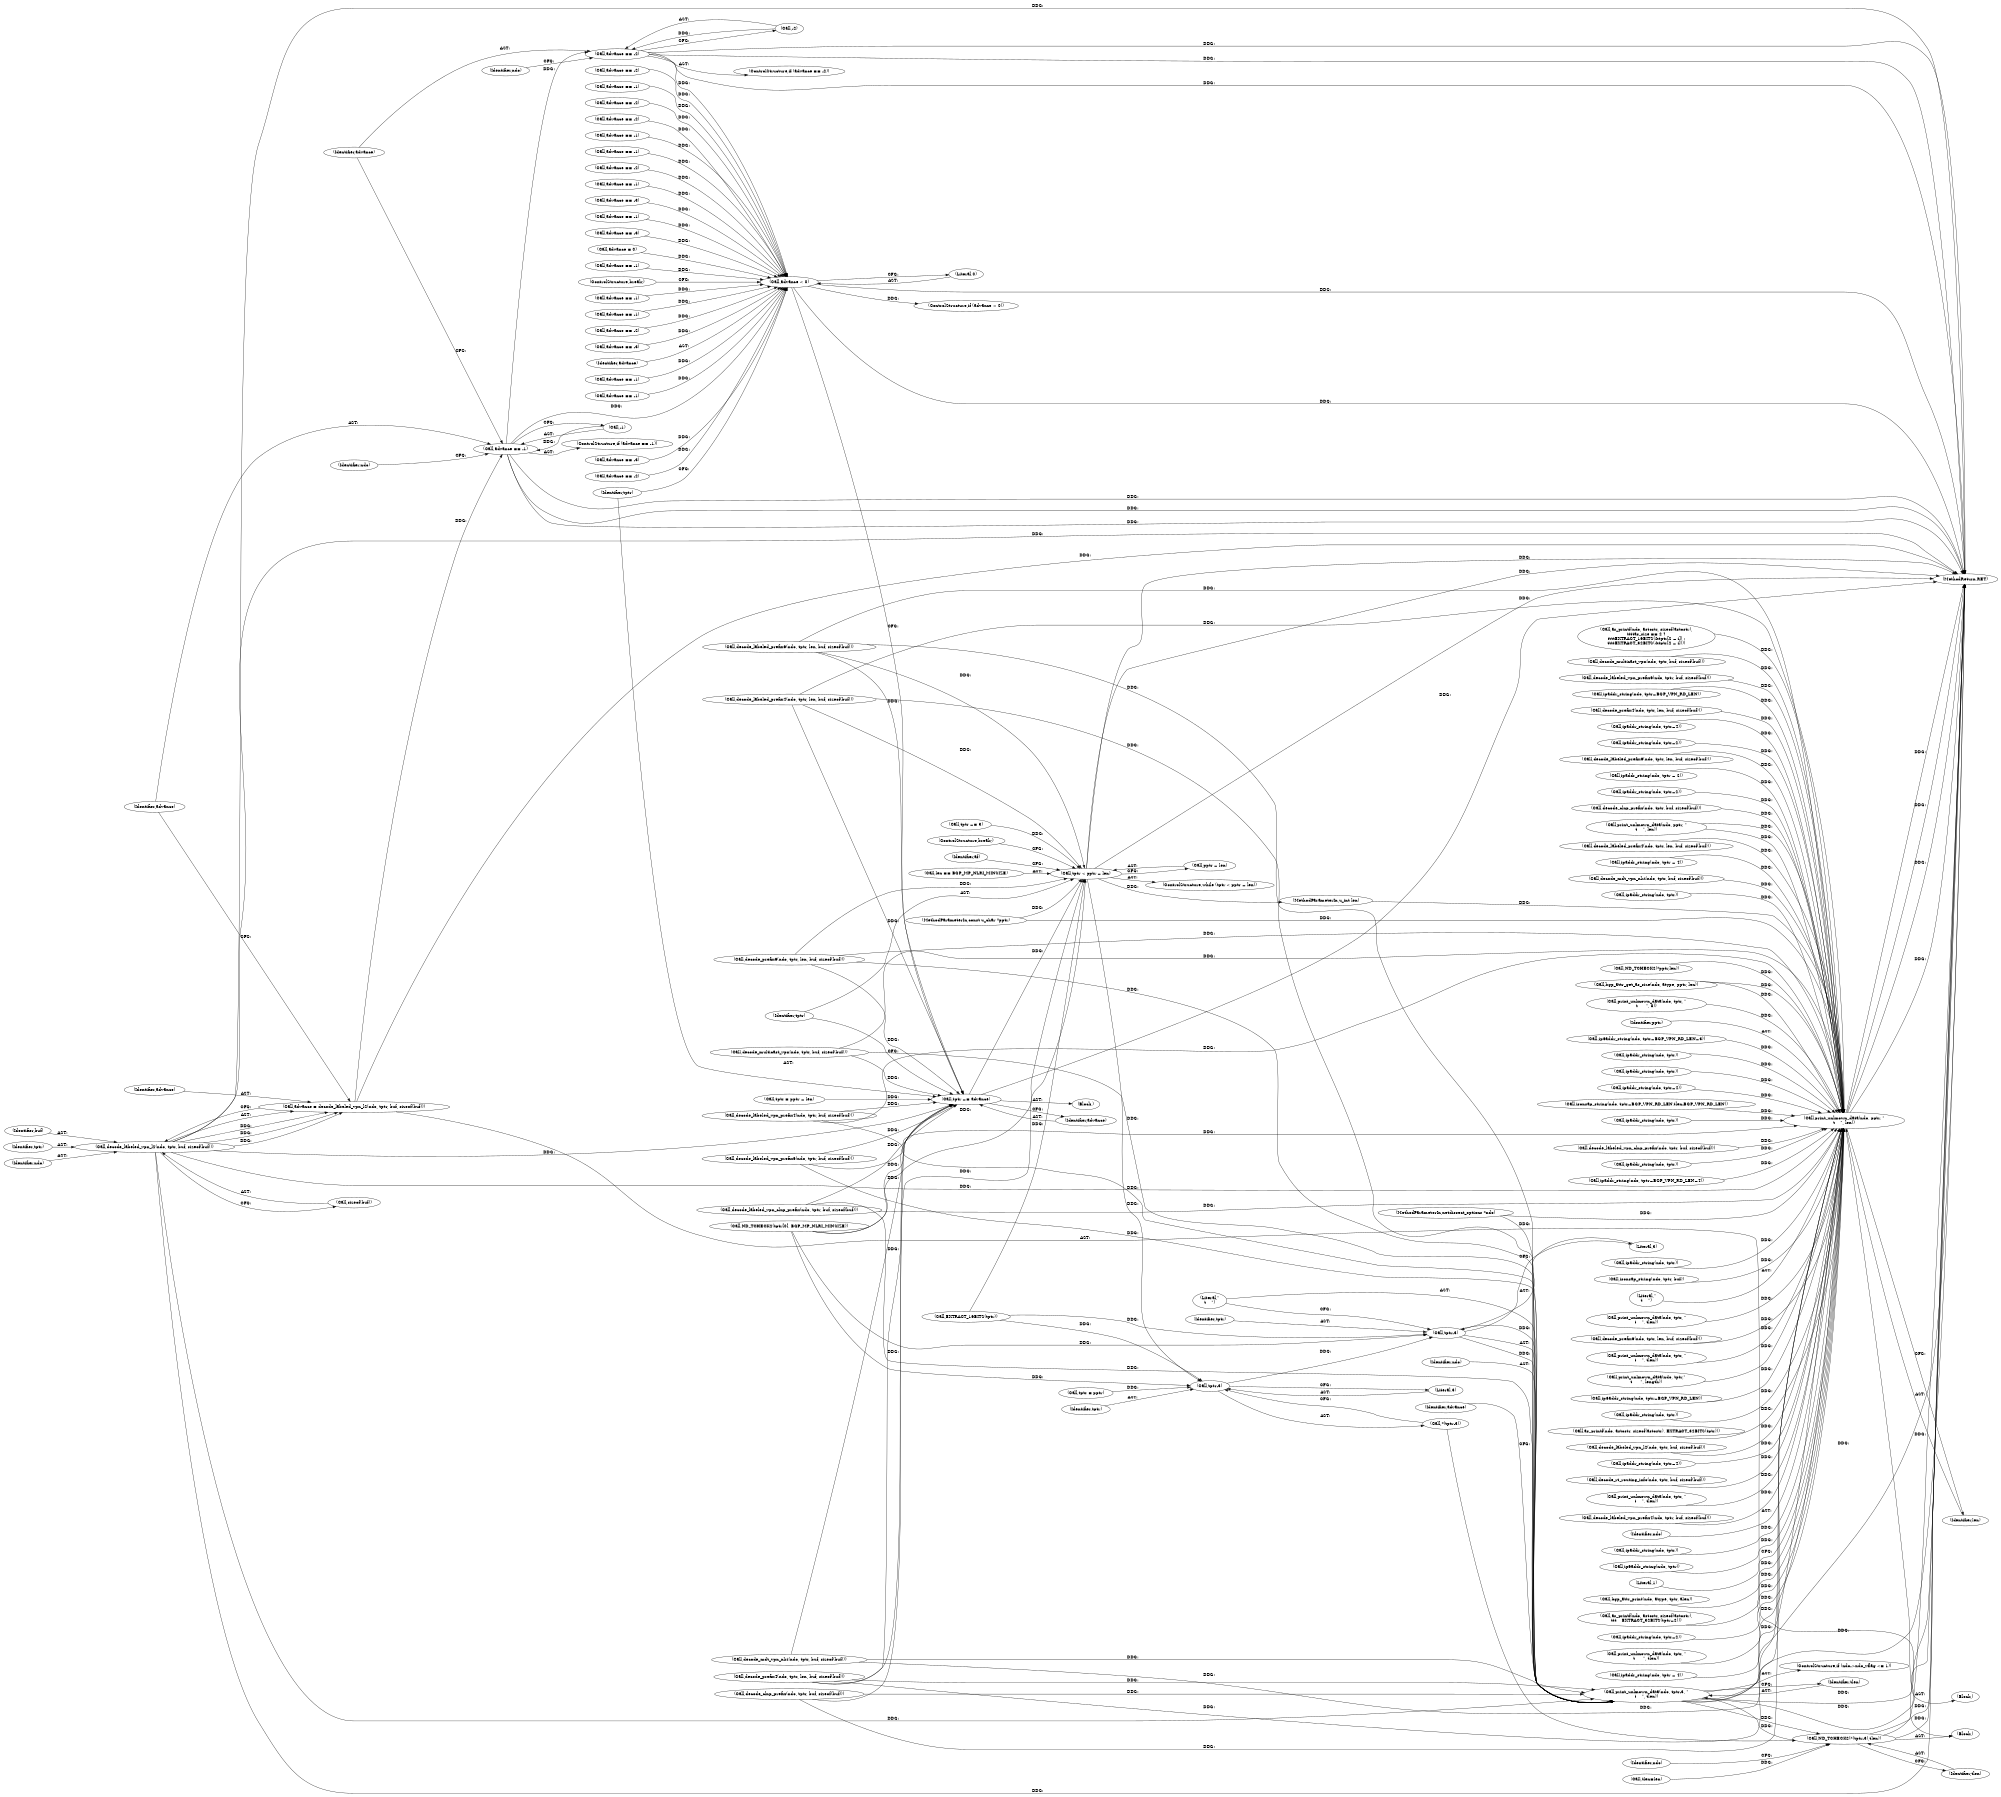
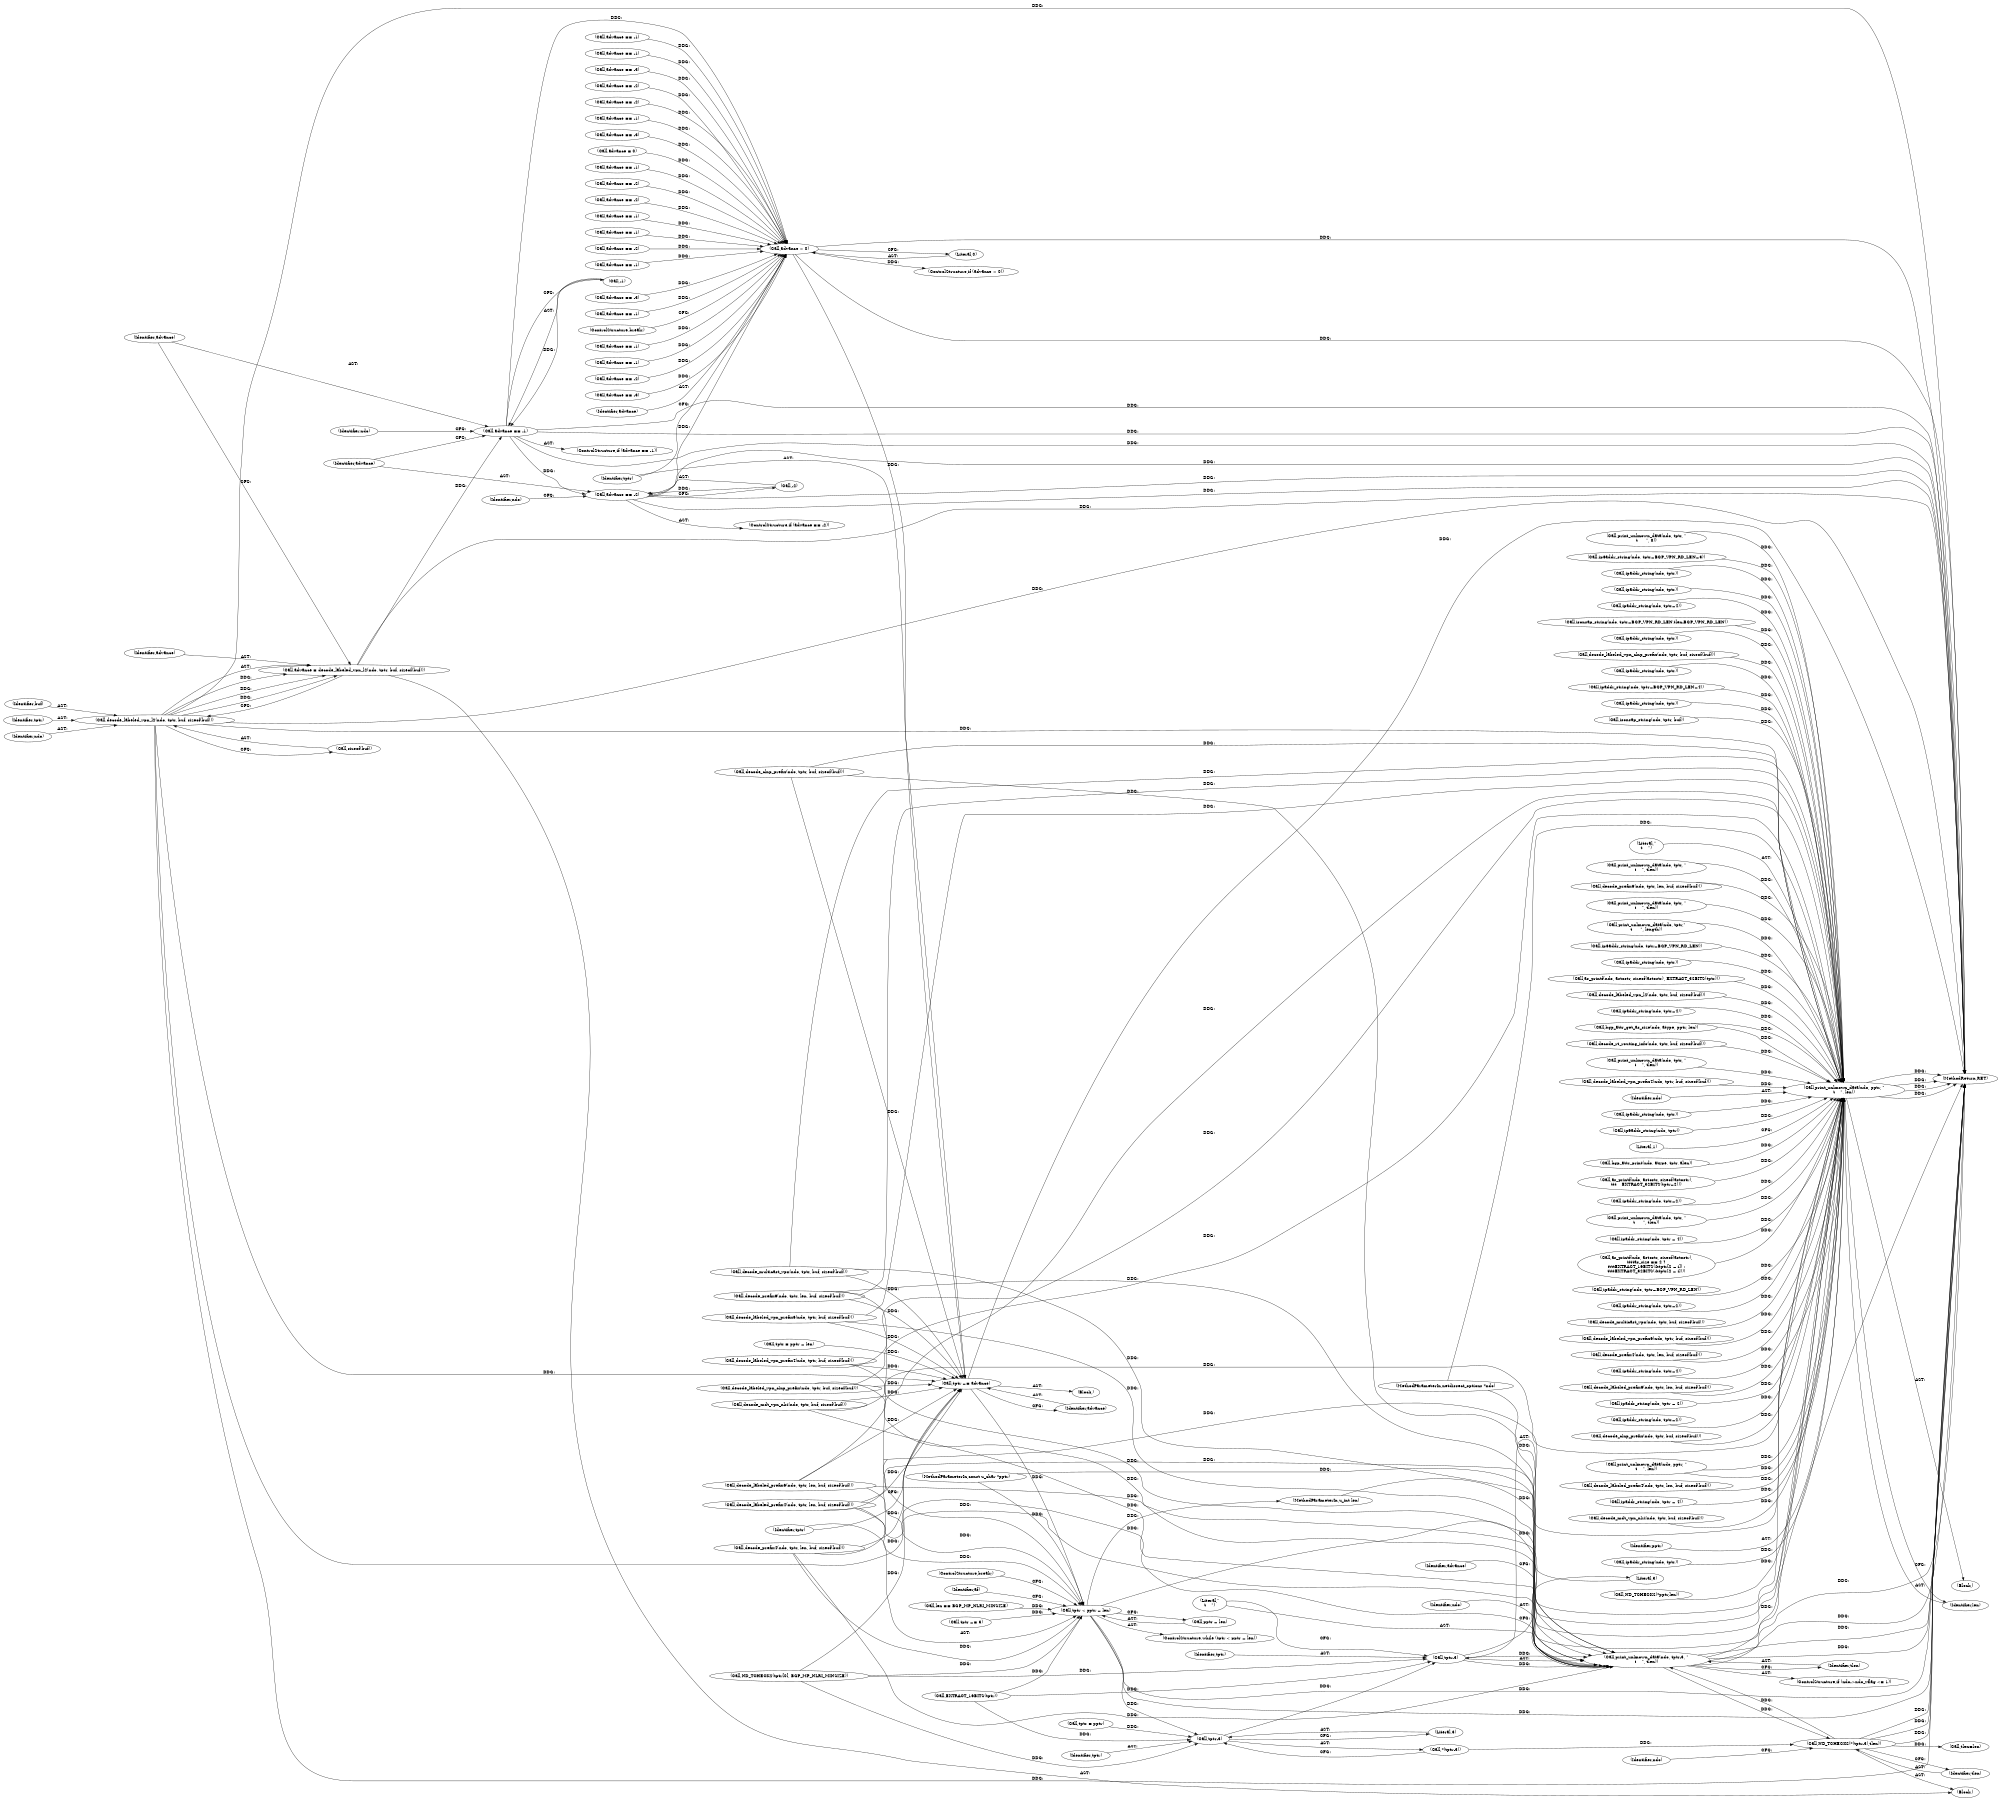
(894, 626) -> (894, 465)
(1038, 871) -> (1038, 1606)
(1751, 1772) -> (1915, 1747)
